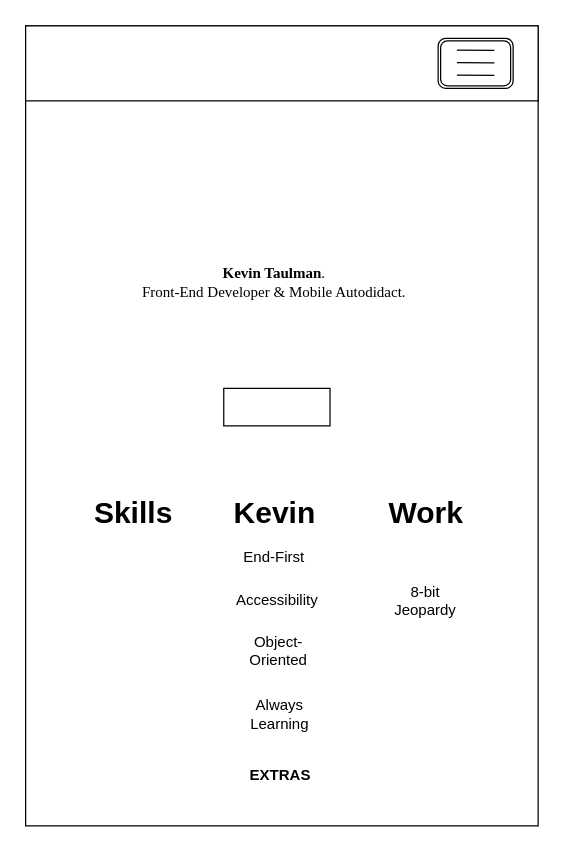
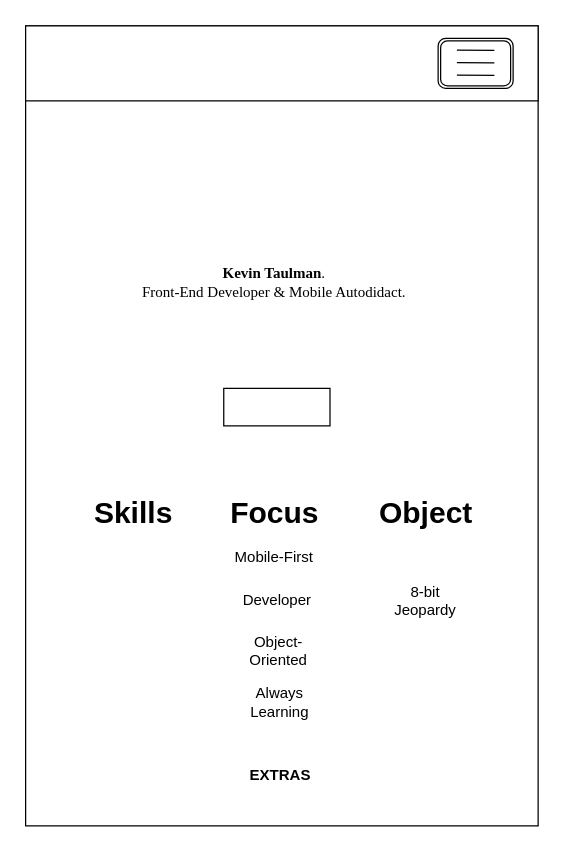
(275, 513) -> (275, 513)
(426, 513) -> (426, 513)
(274, 557) -> (274, 557)
(278, 601) -> (278, 601)
(280, 714) -> (280, 701)
